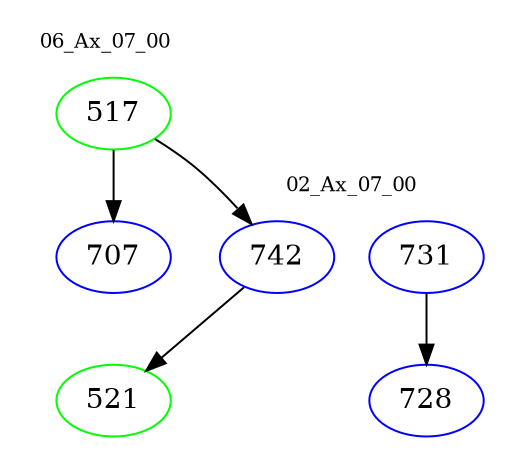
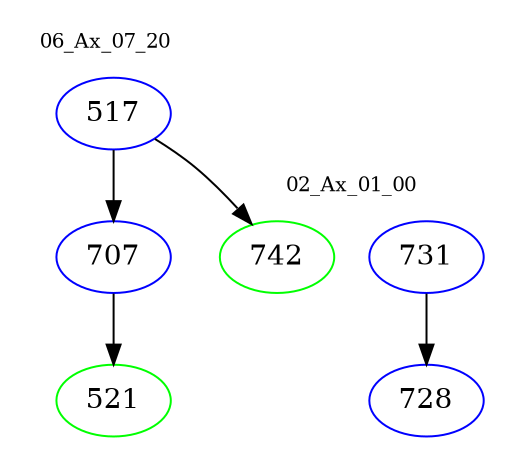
(106, 43) -> (106, 43)
(114, 114) -> (114, 114)
(352, 186) -> (352, 186)
(277, 257) -> (277, 257)
(217, 310) -> (114, 319)
